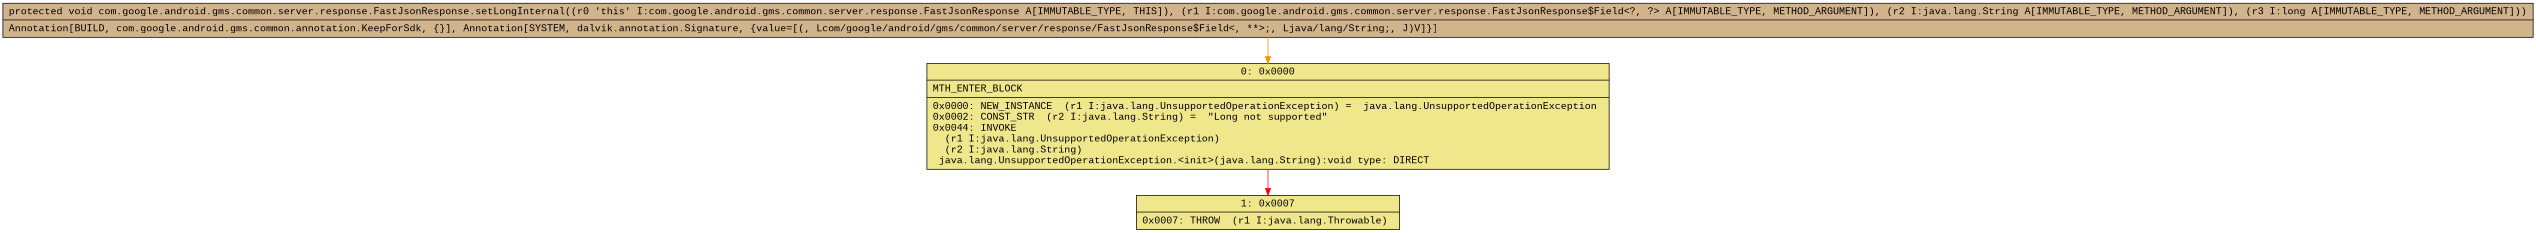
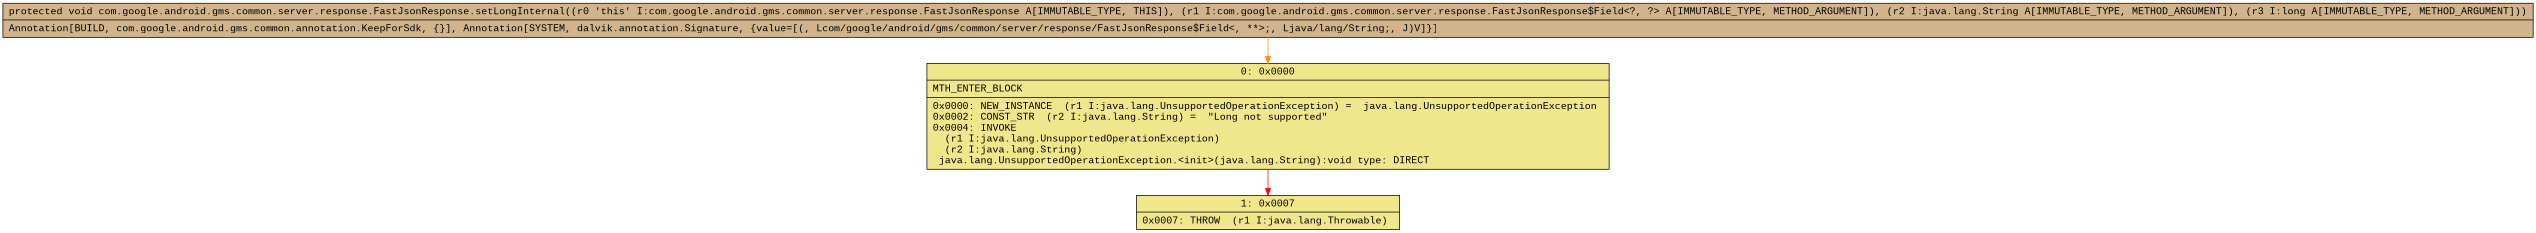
(981, 128) -> (981, 128)
